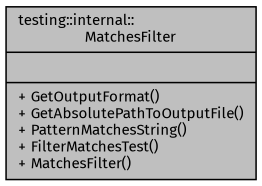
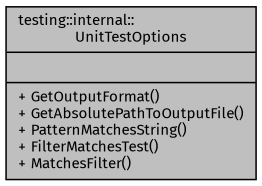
(131, 37) -> (131, 37)
